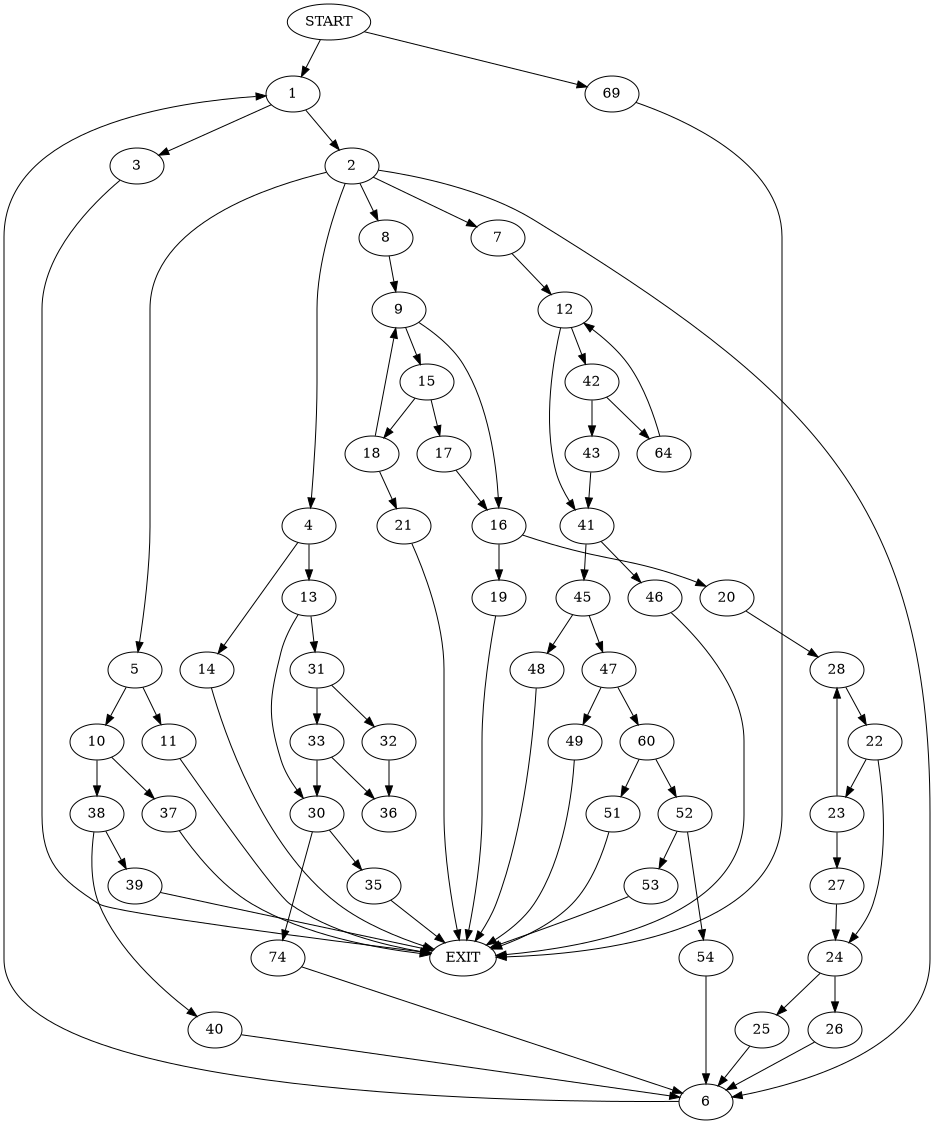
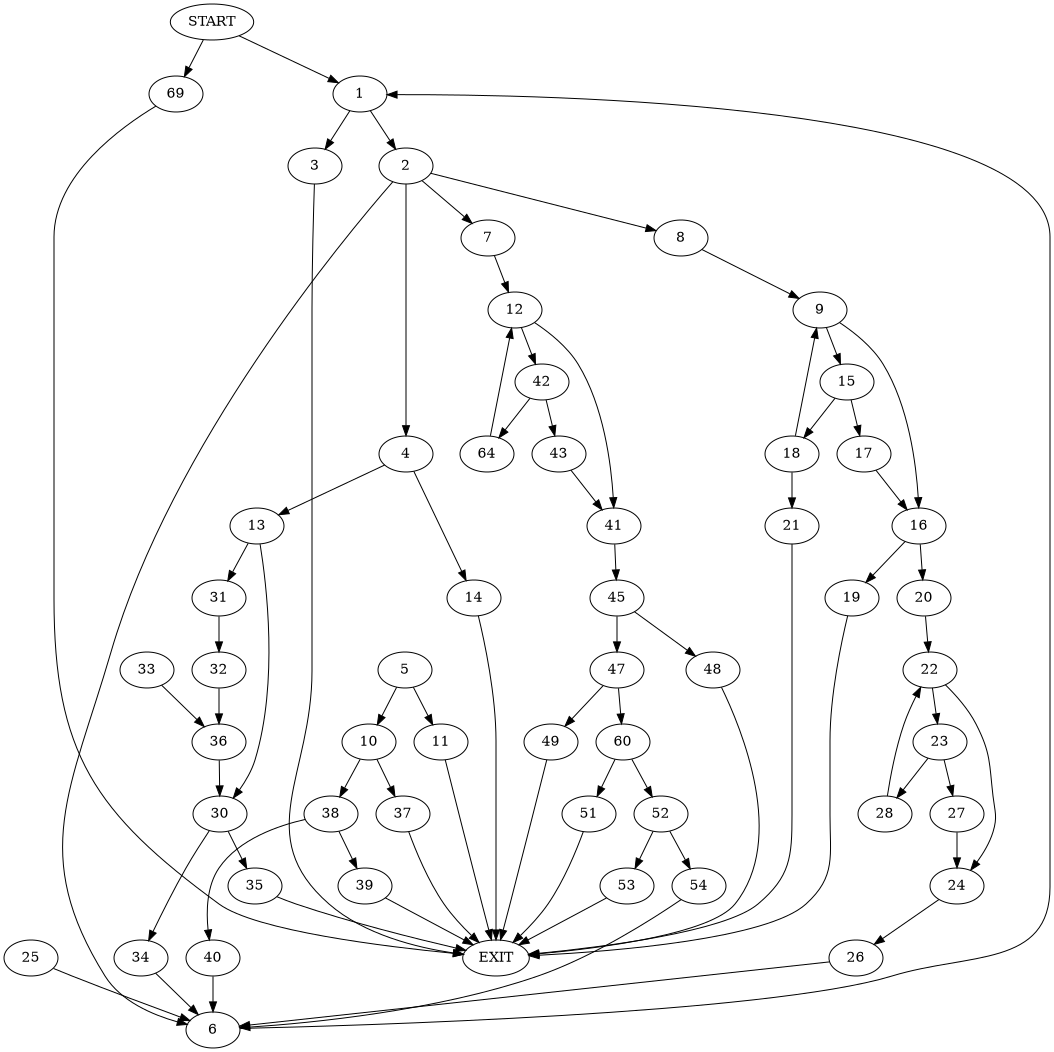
(150, 356) -> none
(655, 598) -> none
(775, 629) -> (927, 629)
(317, 701) -> none
(317, 773) -> (219, 773)
(278, 958) -> (141, 958)
(802, 991) -> none
